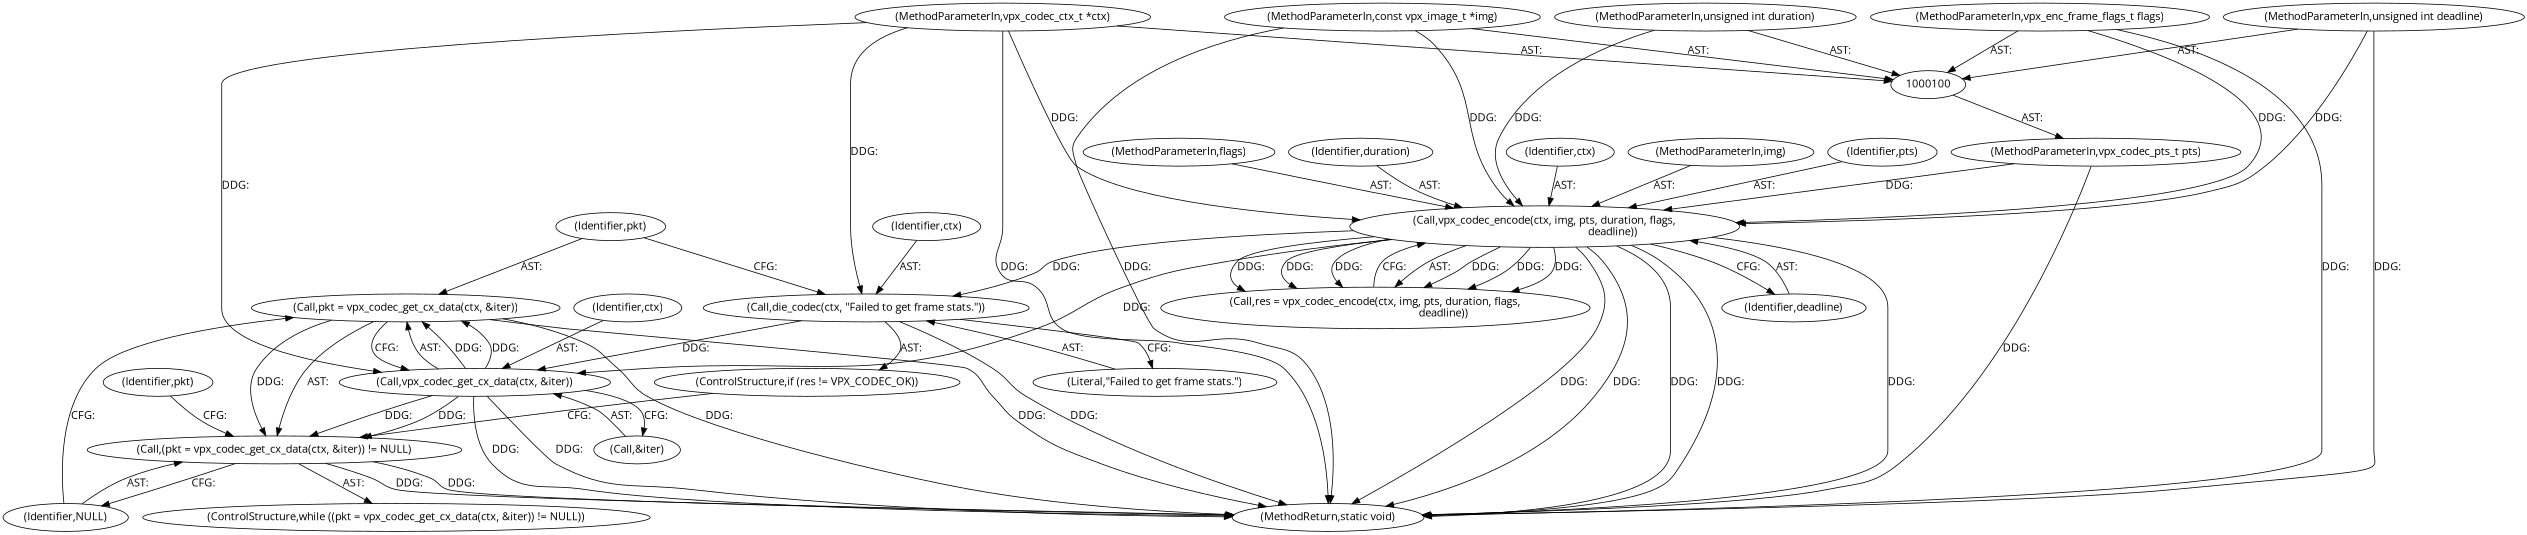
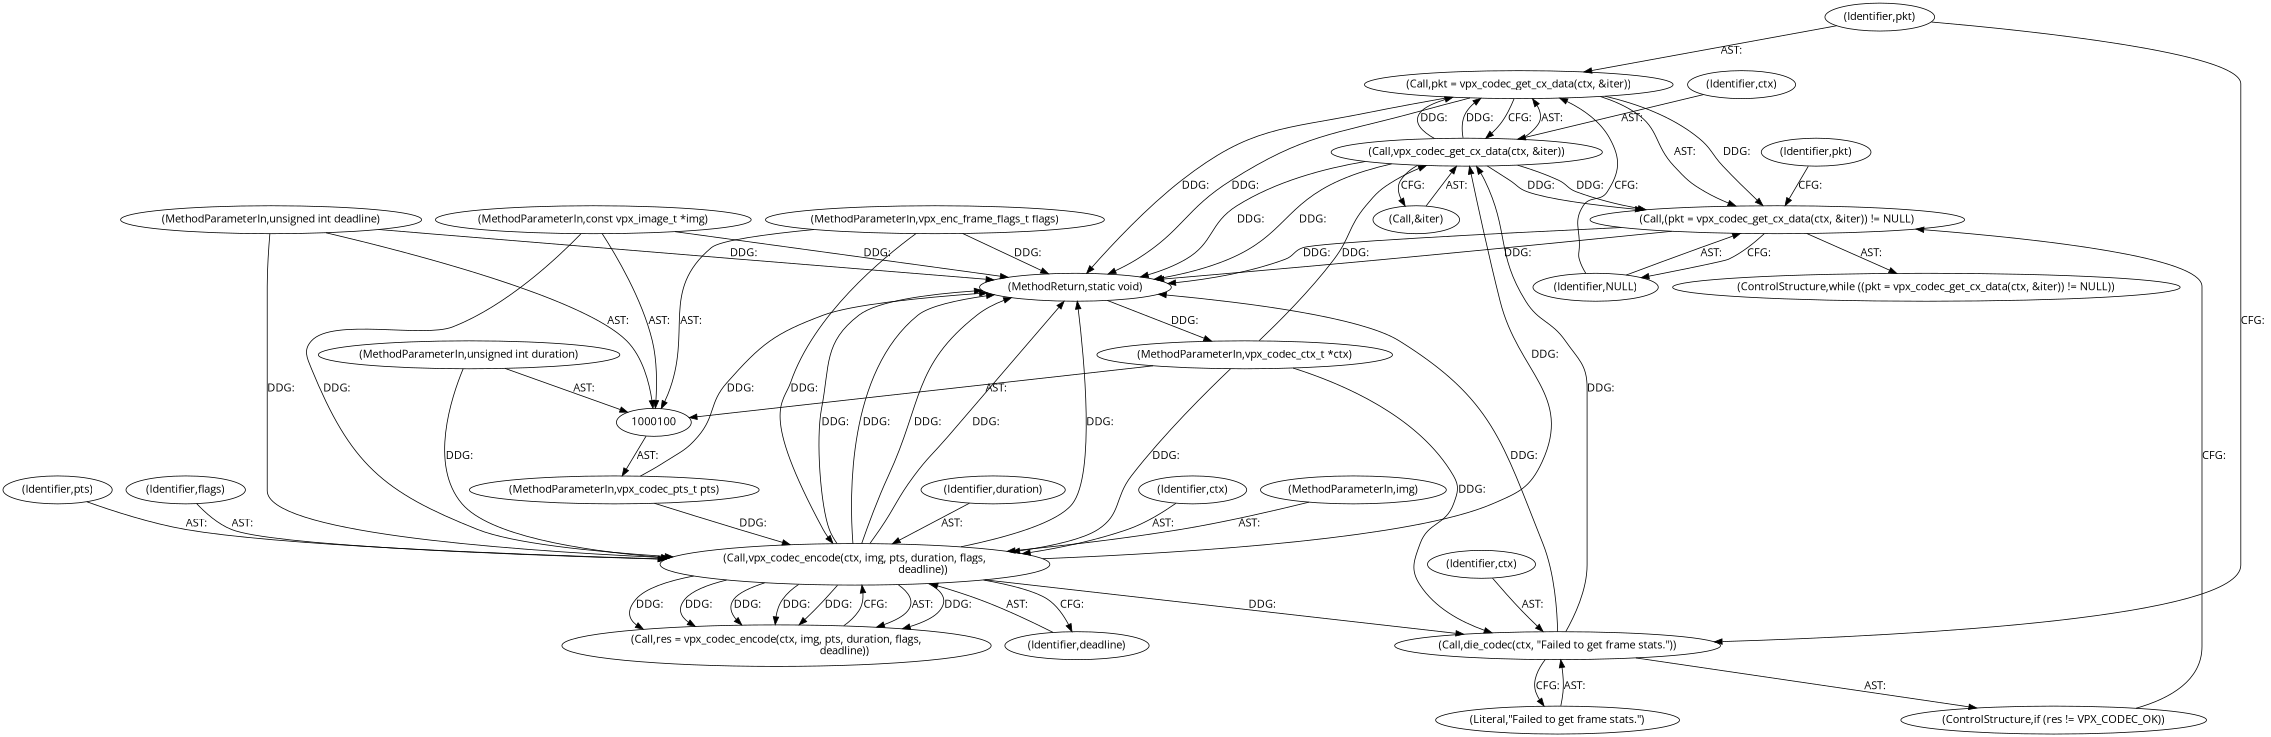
(1179, 152) -> (186, 490)
(1050, 314) -> (1156, 319)
